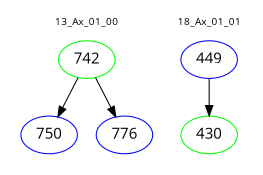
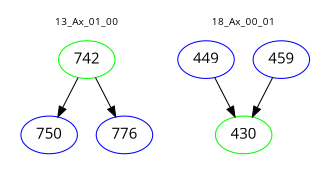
(210, 22) -> (244, 22)
none -> (281, 60)
